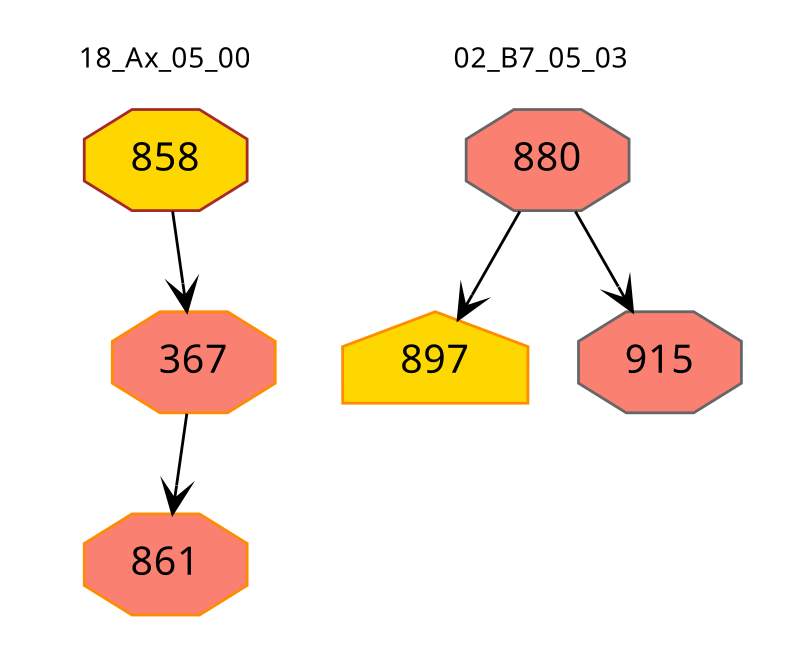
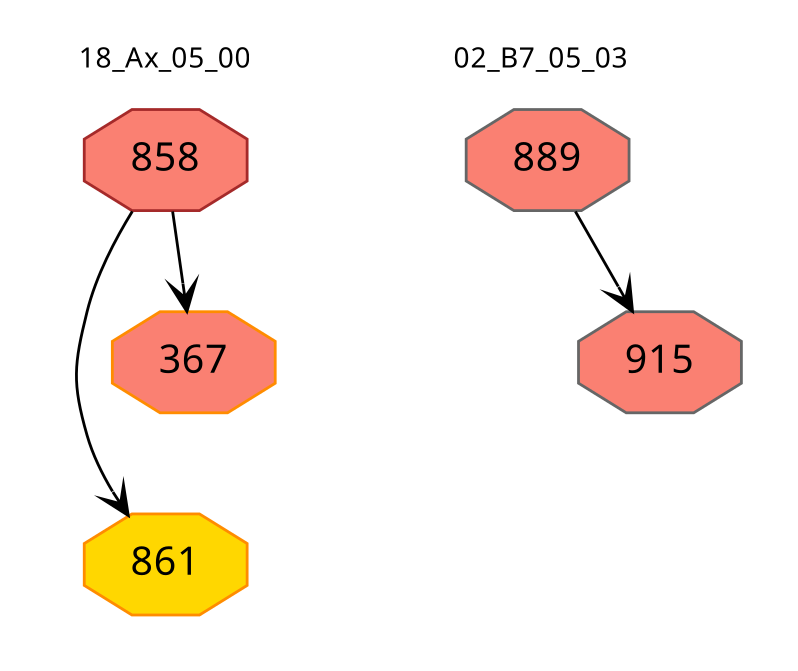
(166, 160) -> (166, 160)
(548, 160) -> (548, 160)
(435, 362) -> none
(182, 450) -> (79, 349)
(166, 564) -> (166, 564)
